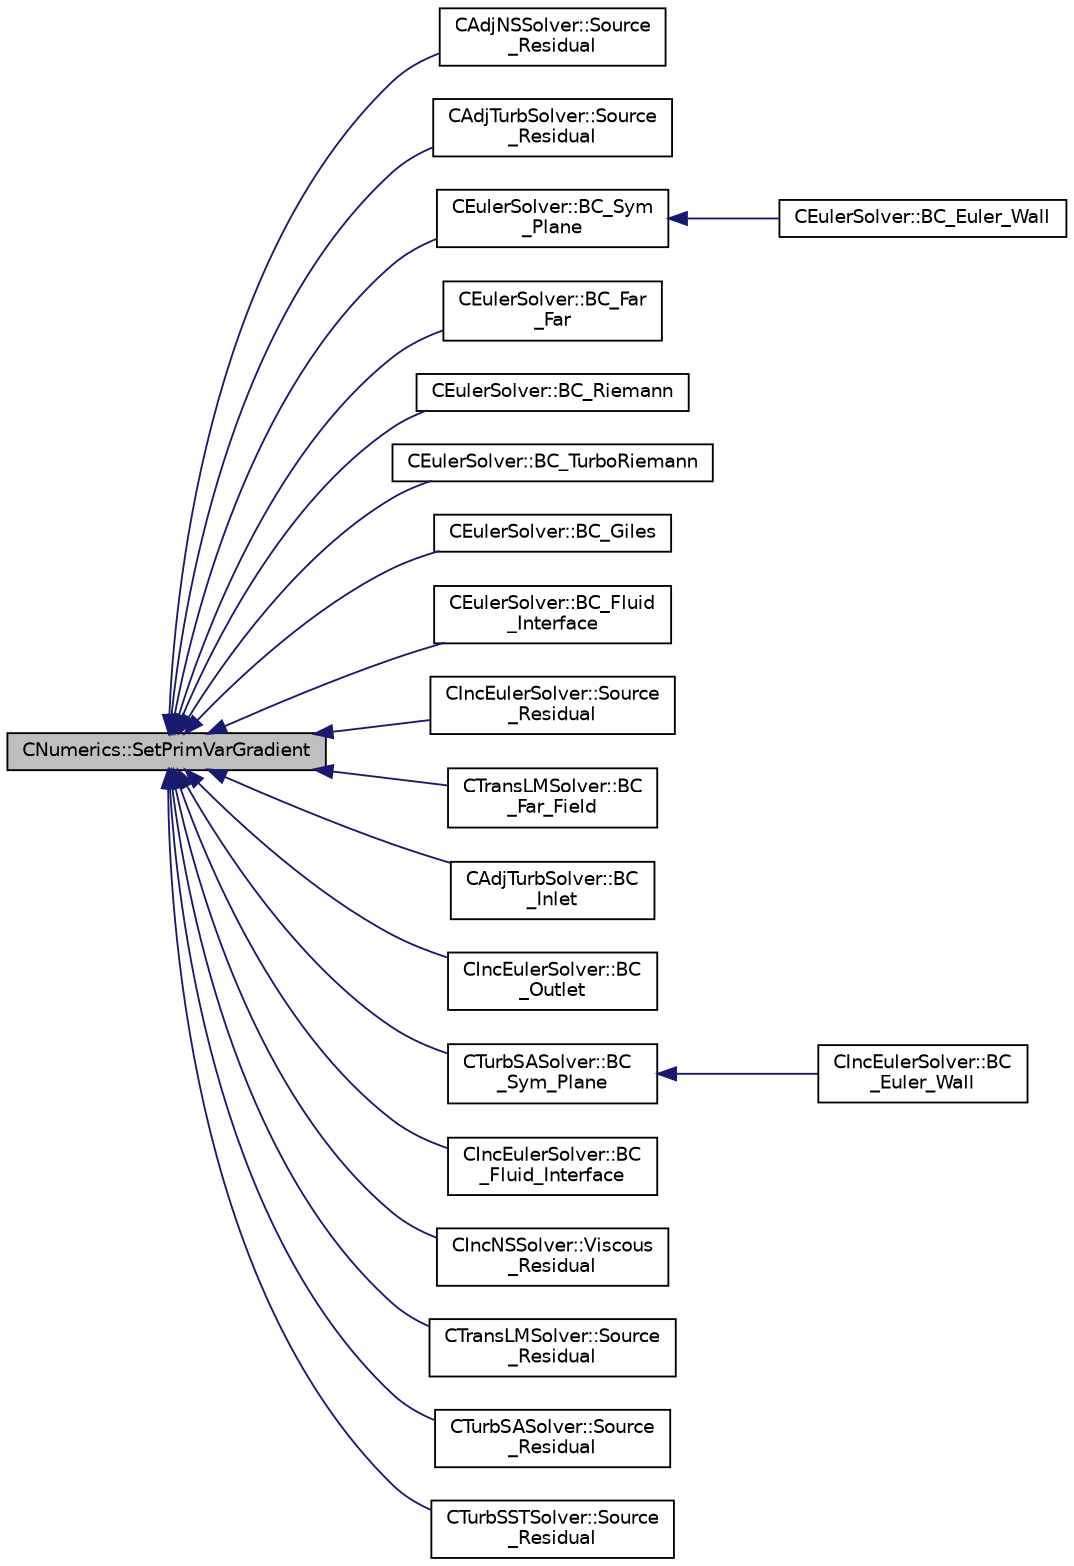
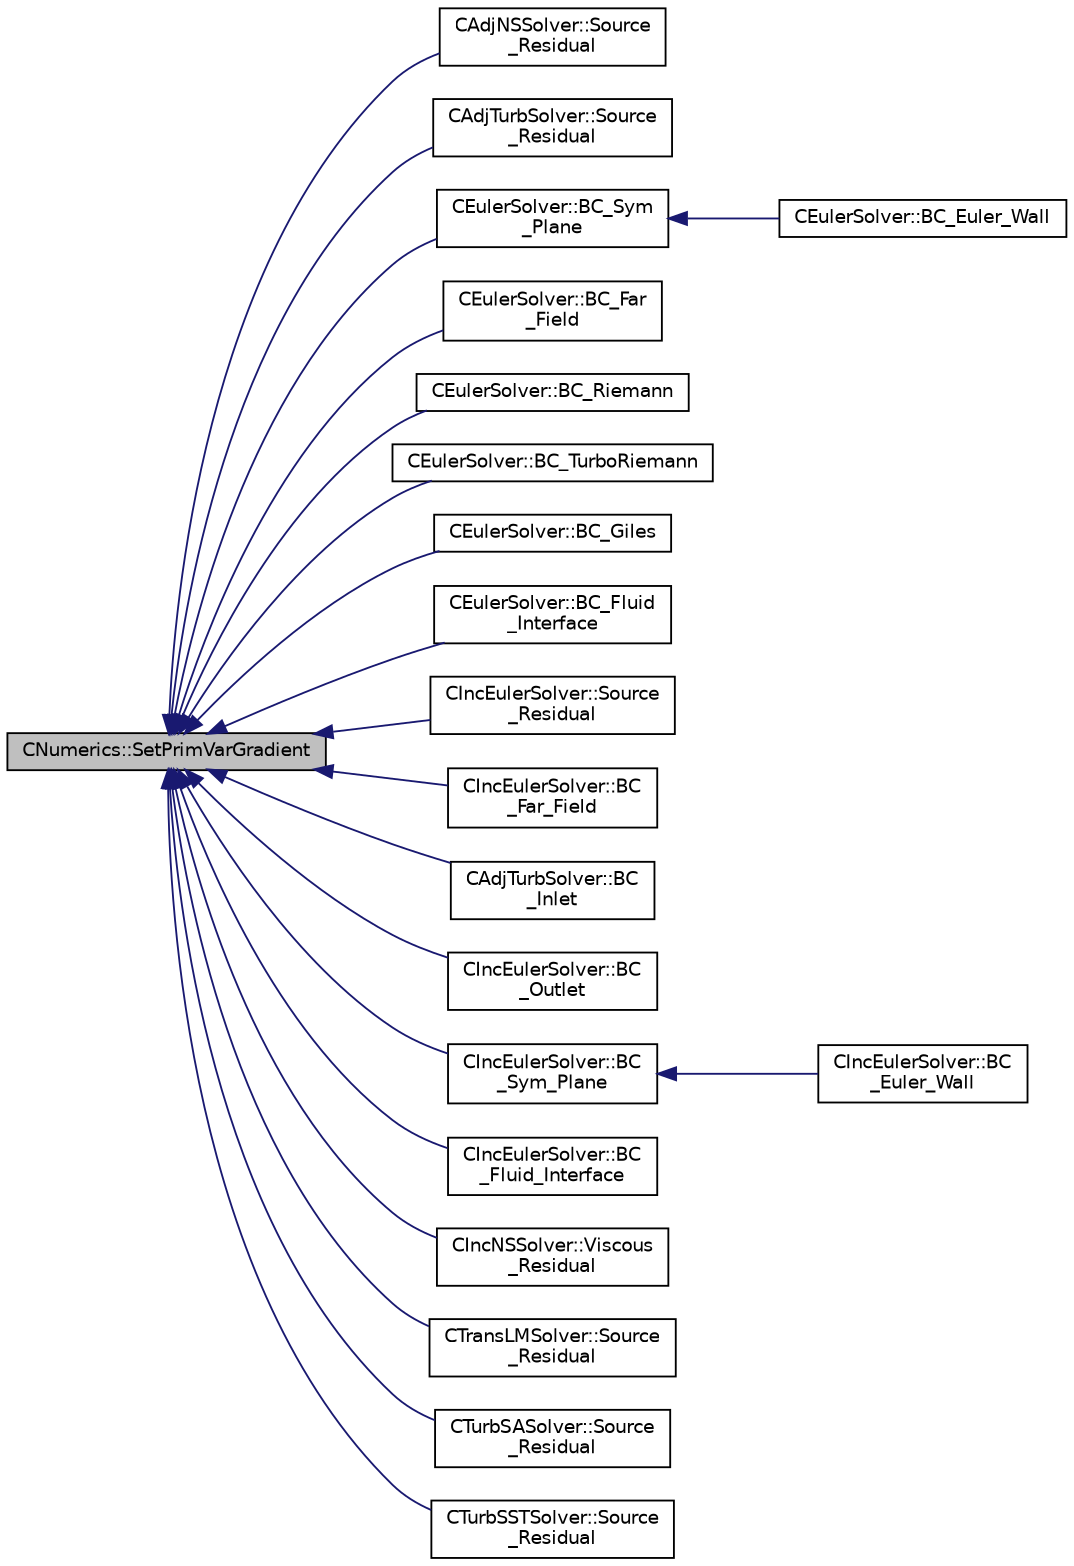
(553, 311) -> (553, 311)
(553, 798) -> (553, 798)
(553, 1074) -> (553, 1074)
